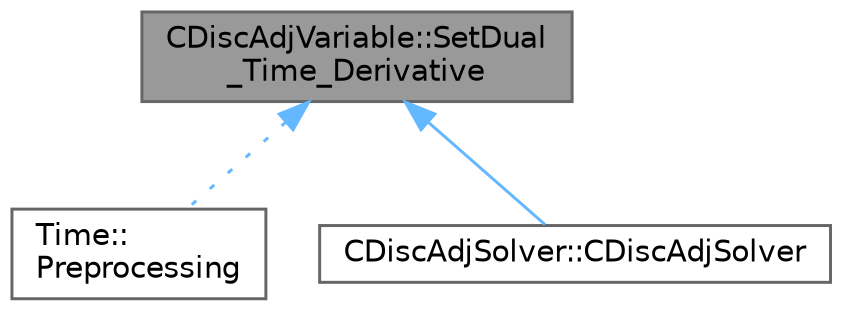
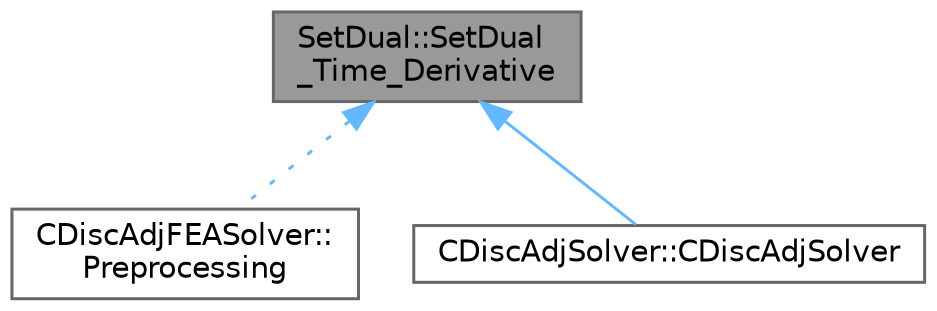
(357, 57) -> (427, 57)
(139, 254) -> (185, 254)
